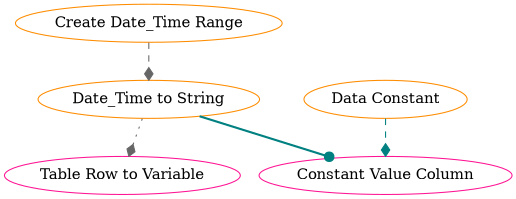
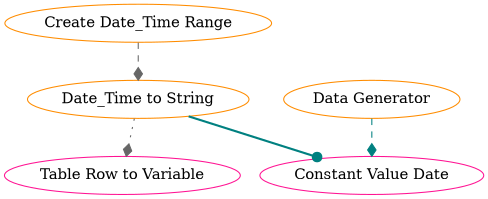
(386, 99) -> (372, 99)
(386, 175) -> (372, 175)
